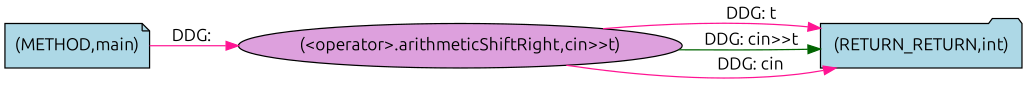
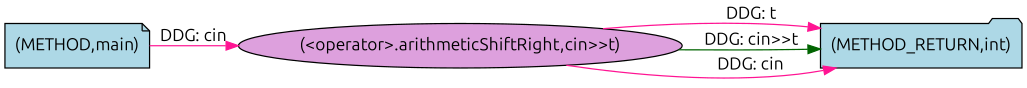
(194, 36) -> (194, 36)
(921, 46) -> (921, 46)
